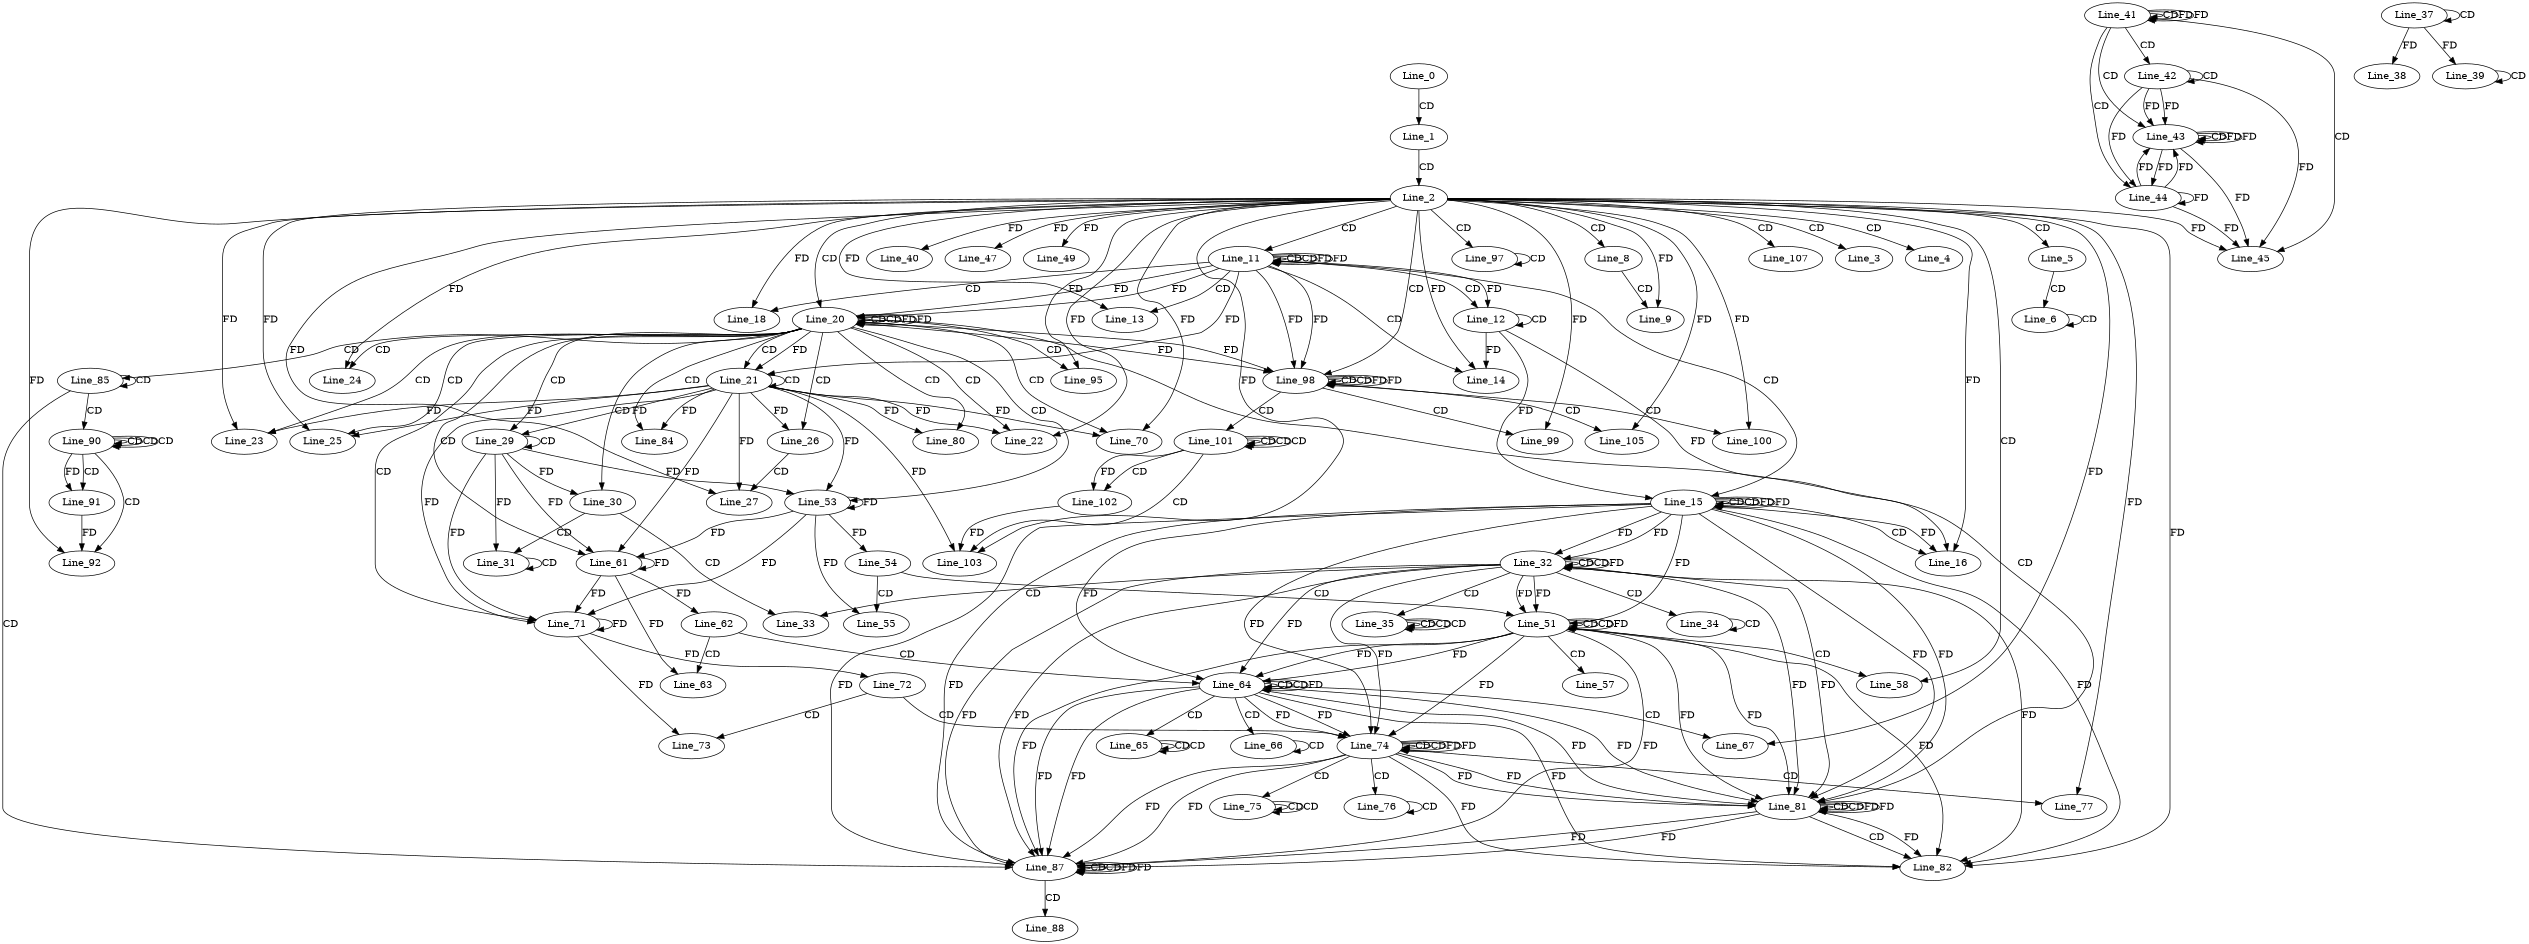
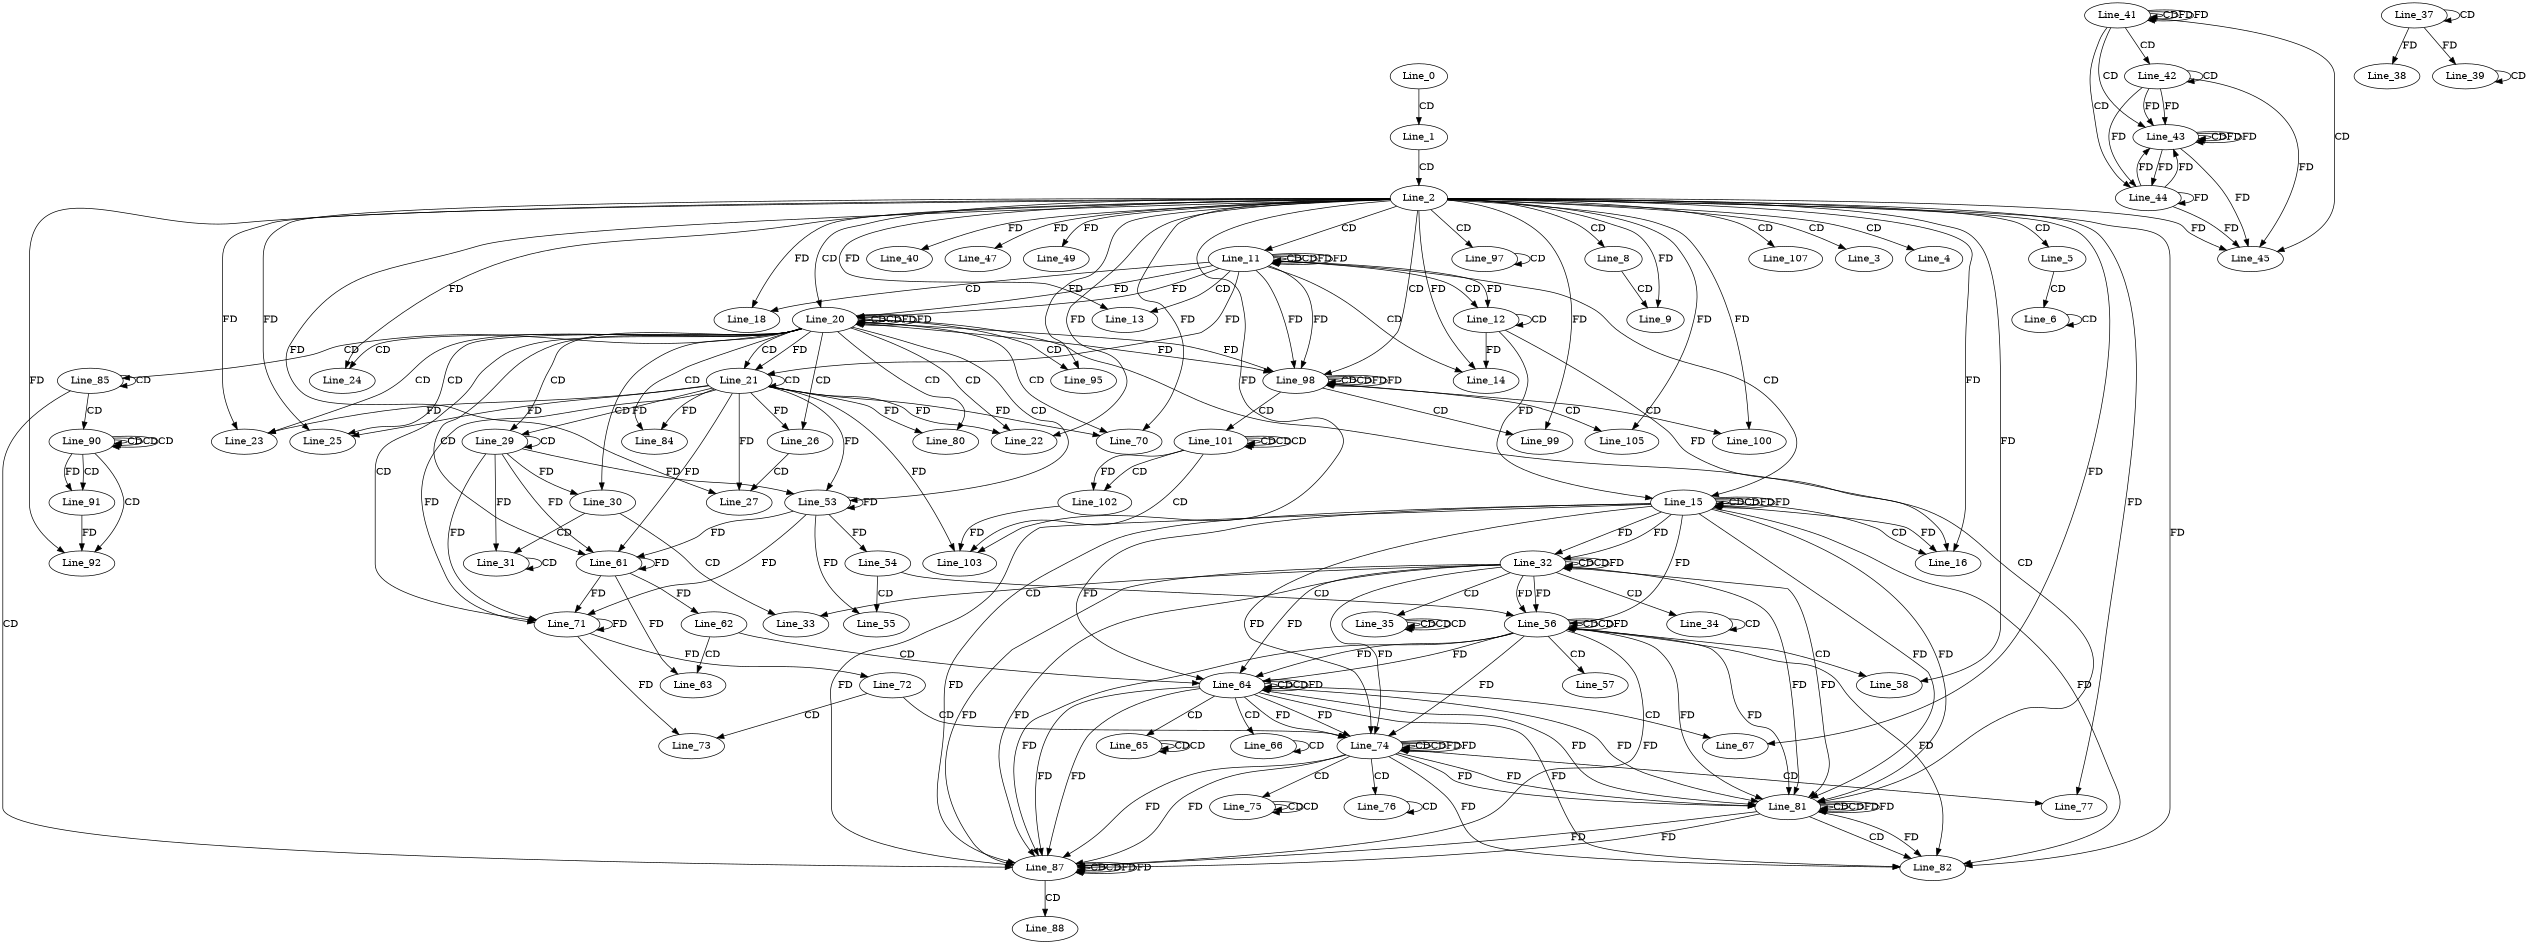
(2008, 442) -> (2008, 442)
(1916, 590) -> none
(1537, 624) -> (1537, 624)
